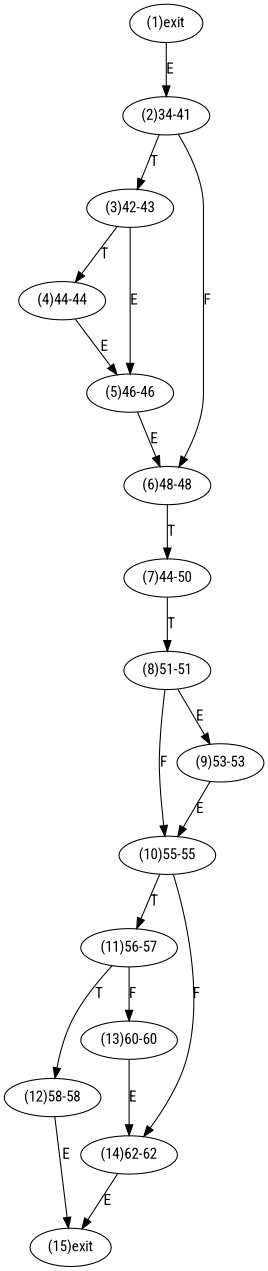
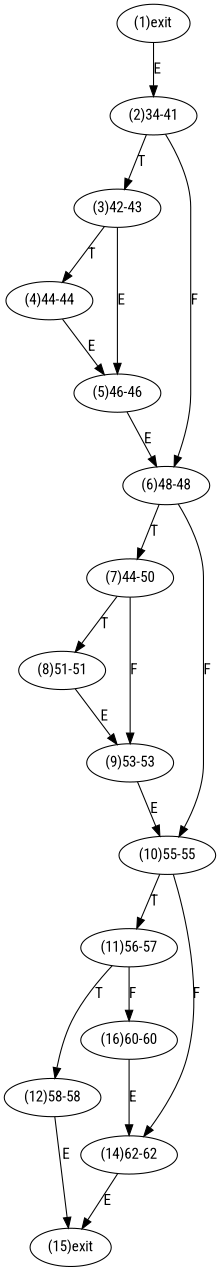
none -> (130, 665)
(159, 757) -> (203, 665)
(129, 1040) -> (129, 1040)
